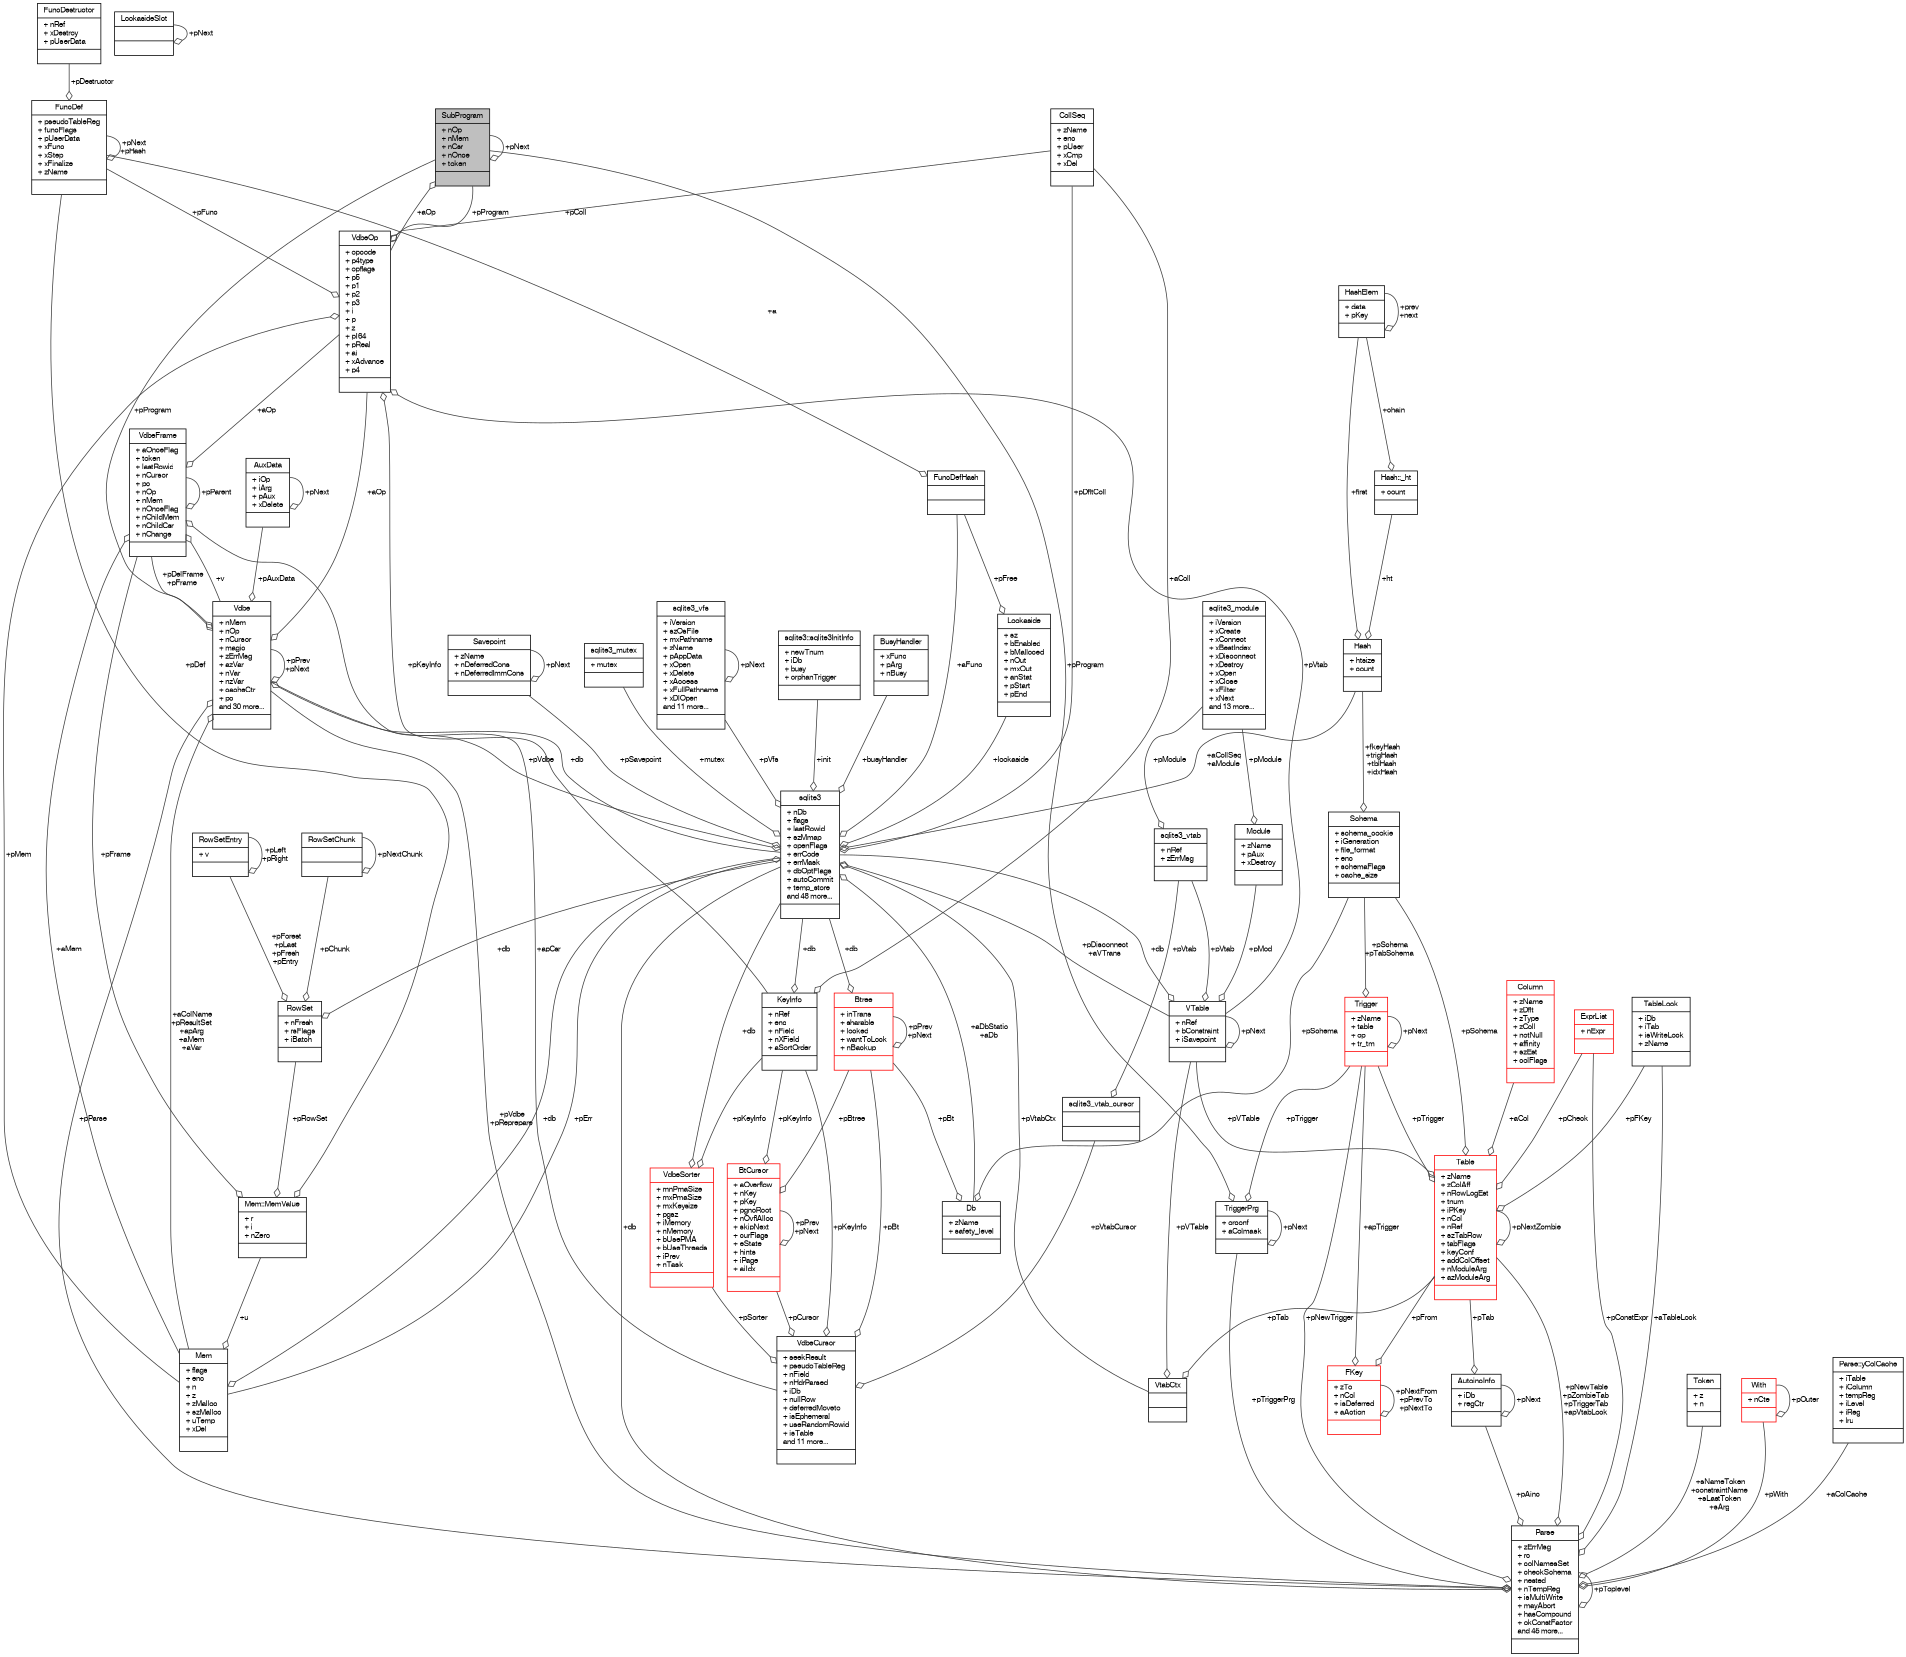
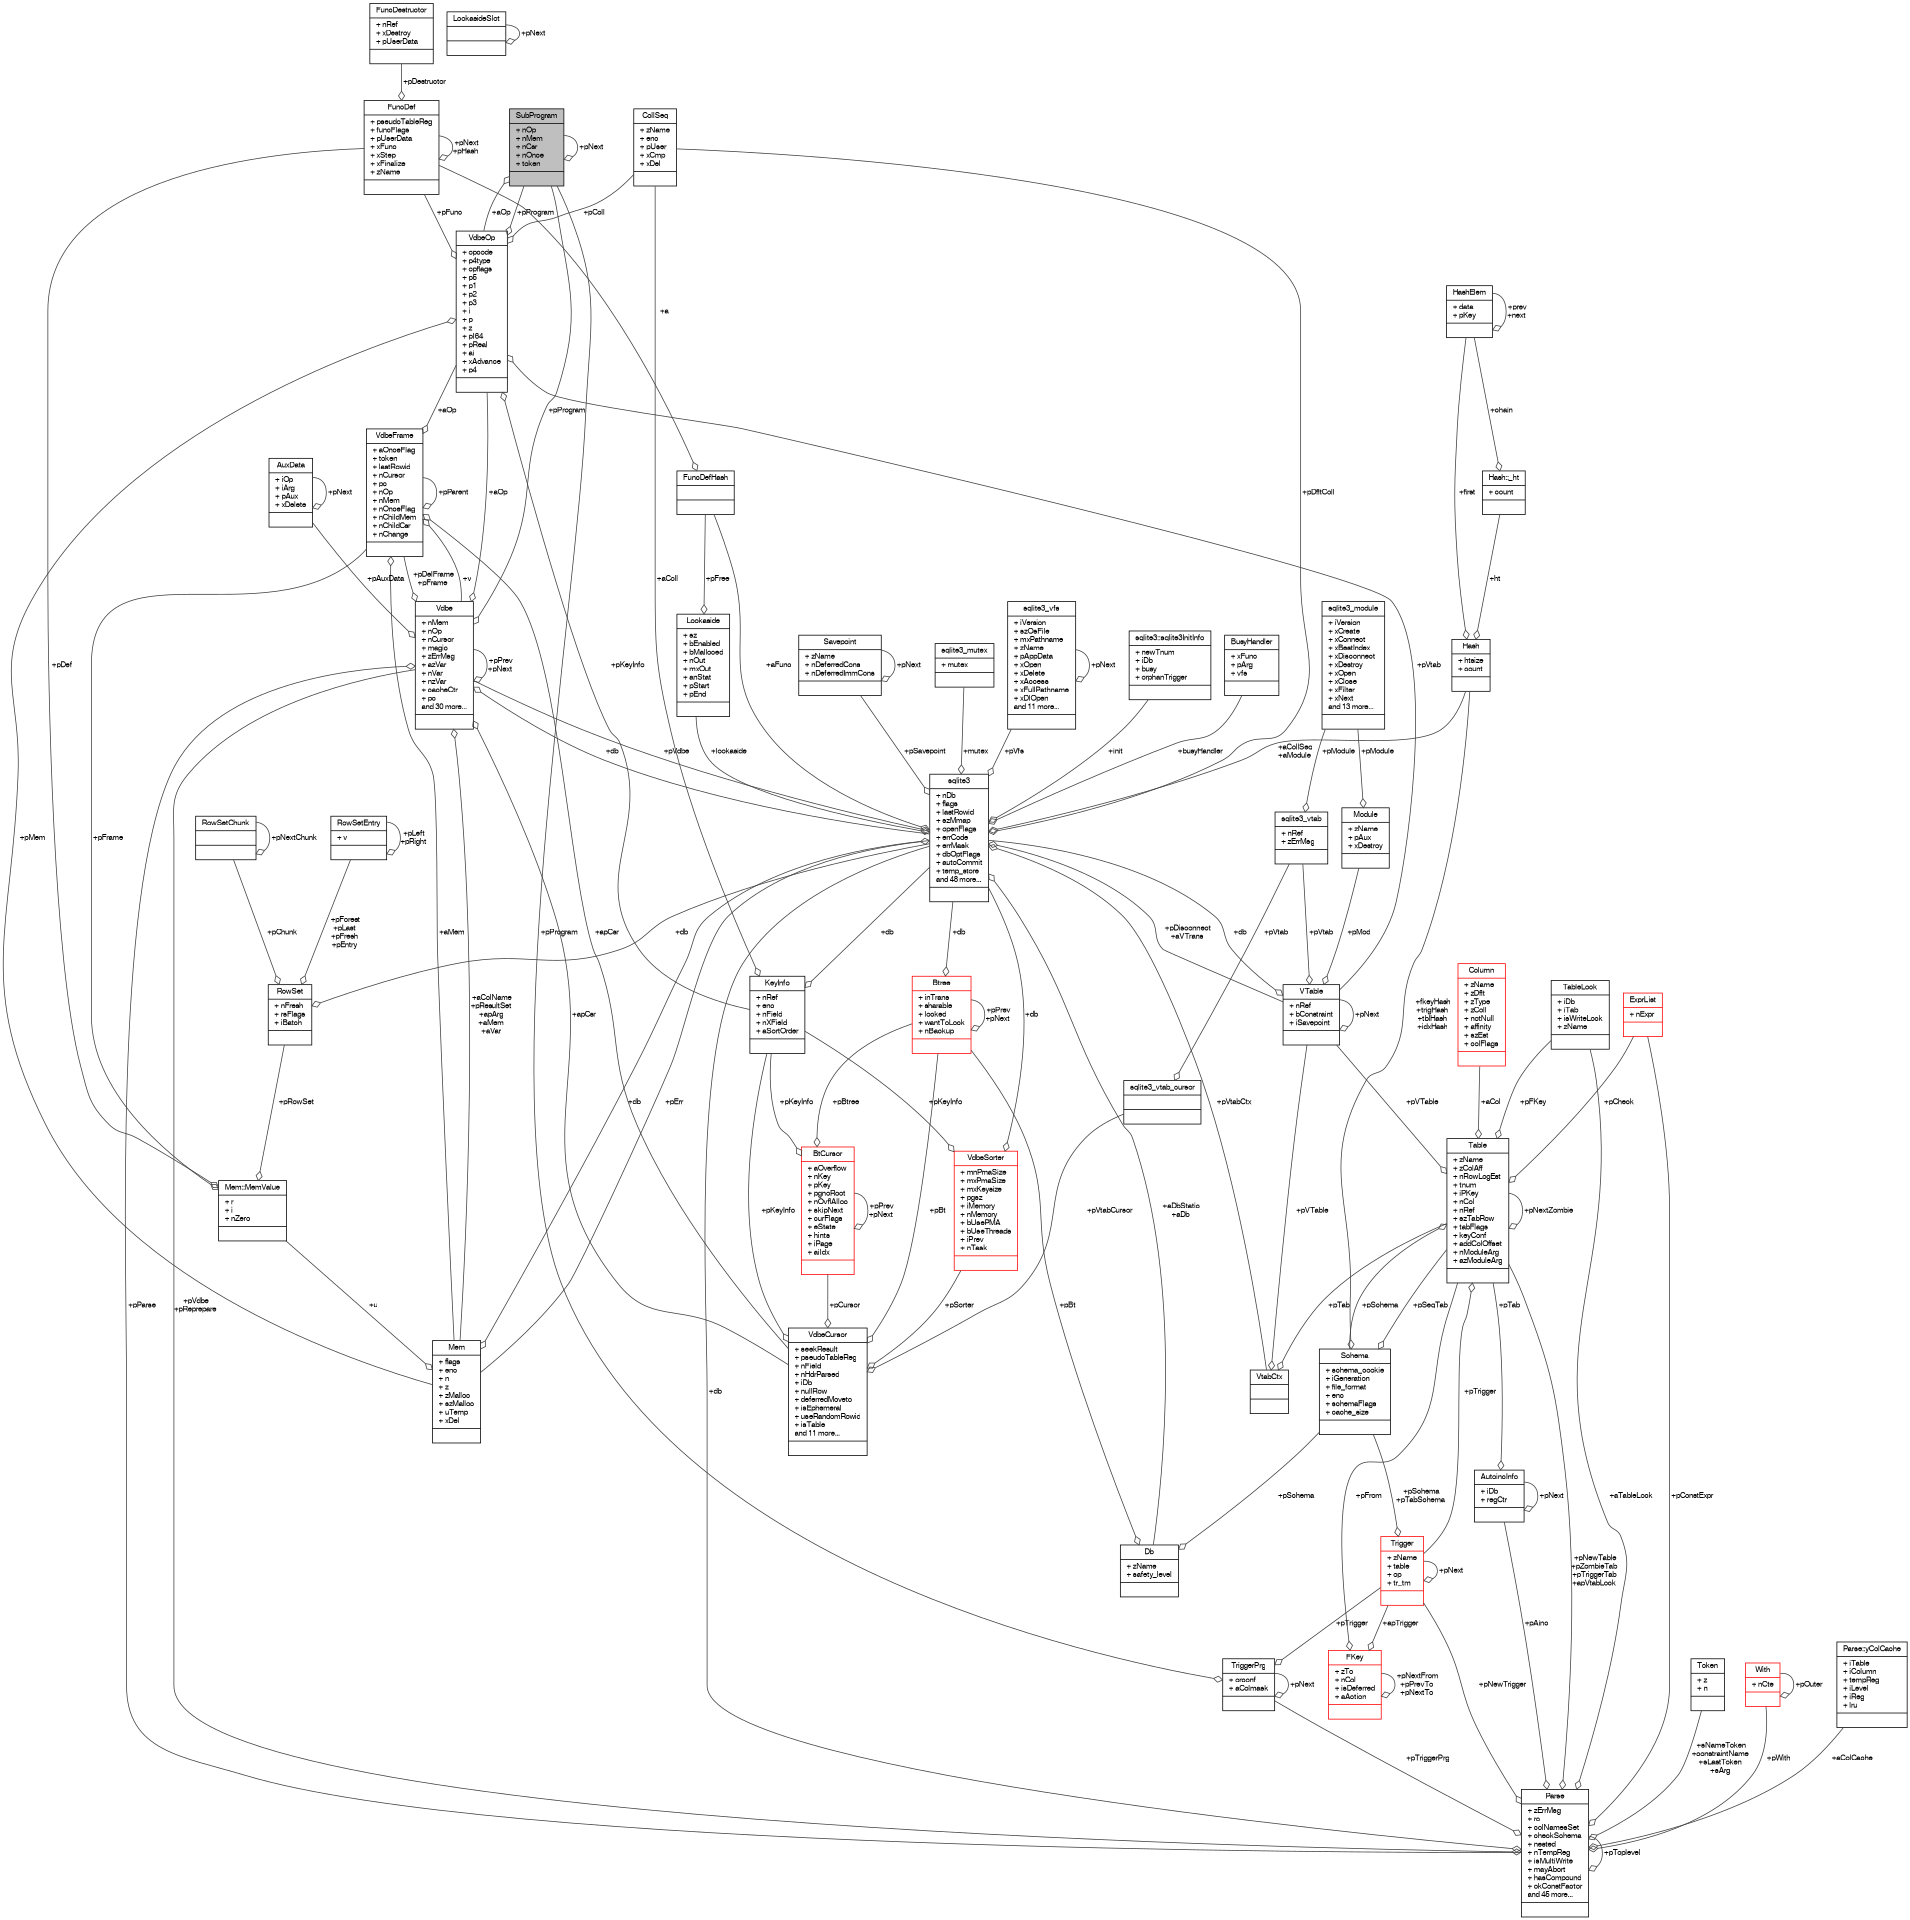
(893, 673) -> (1239, 673)
none -> (566, 1100)
(1466, 1228) -> (1478, 1211)
none -> (1414, 1294)
